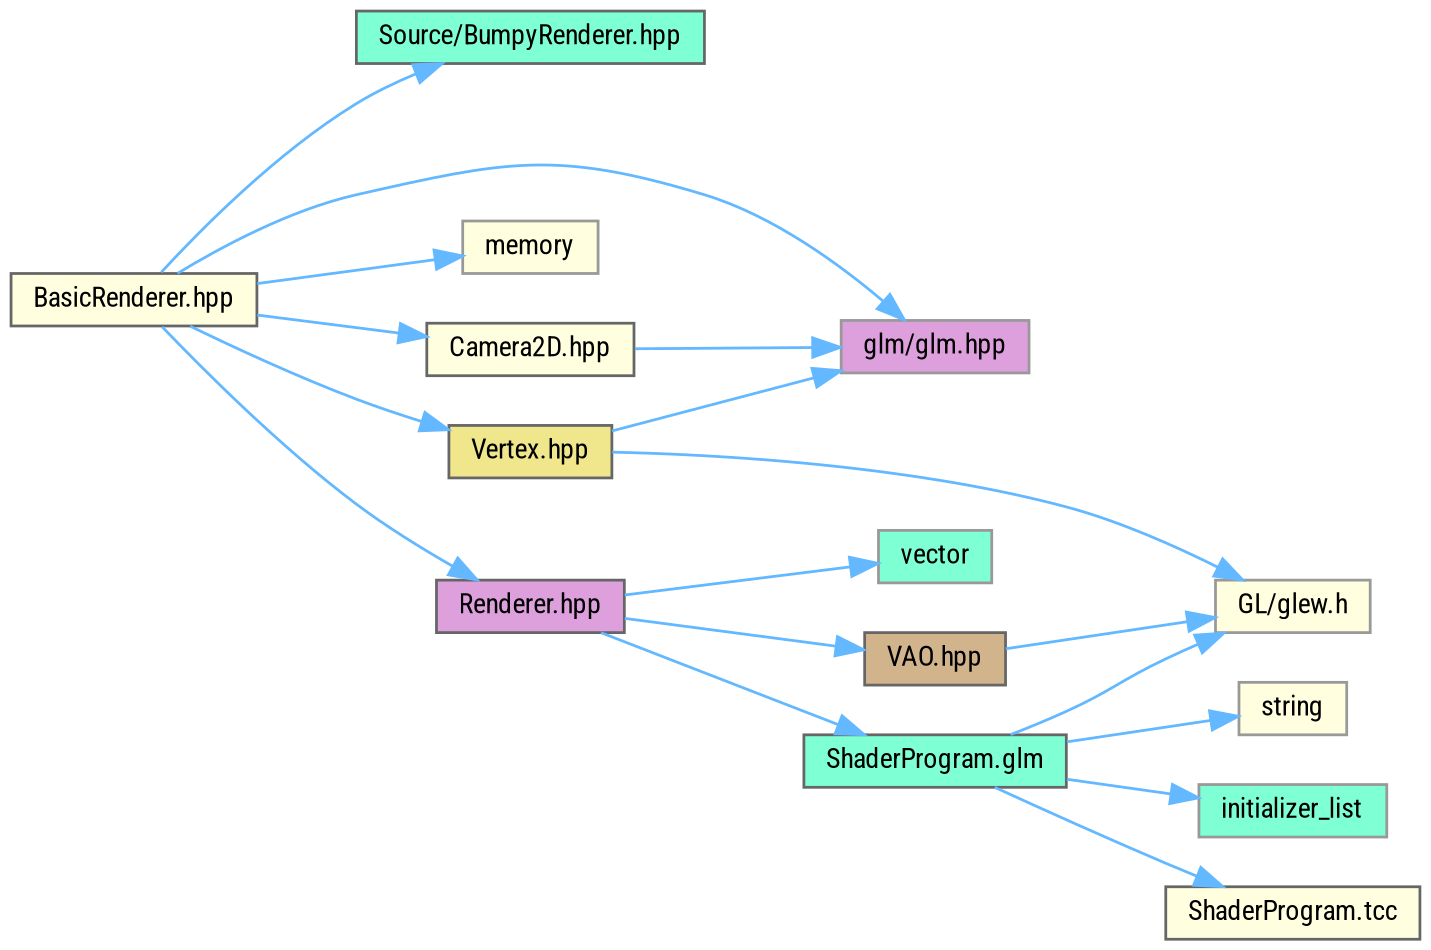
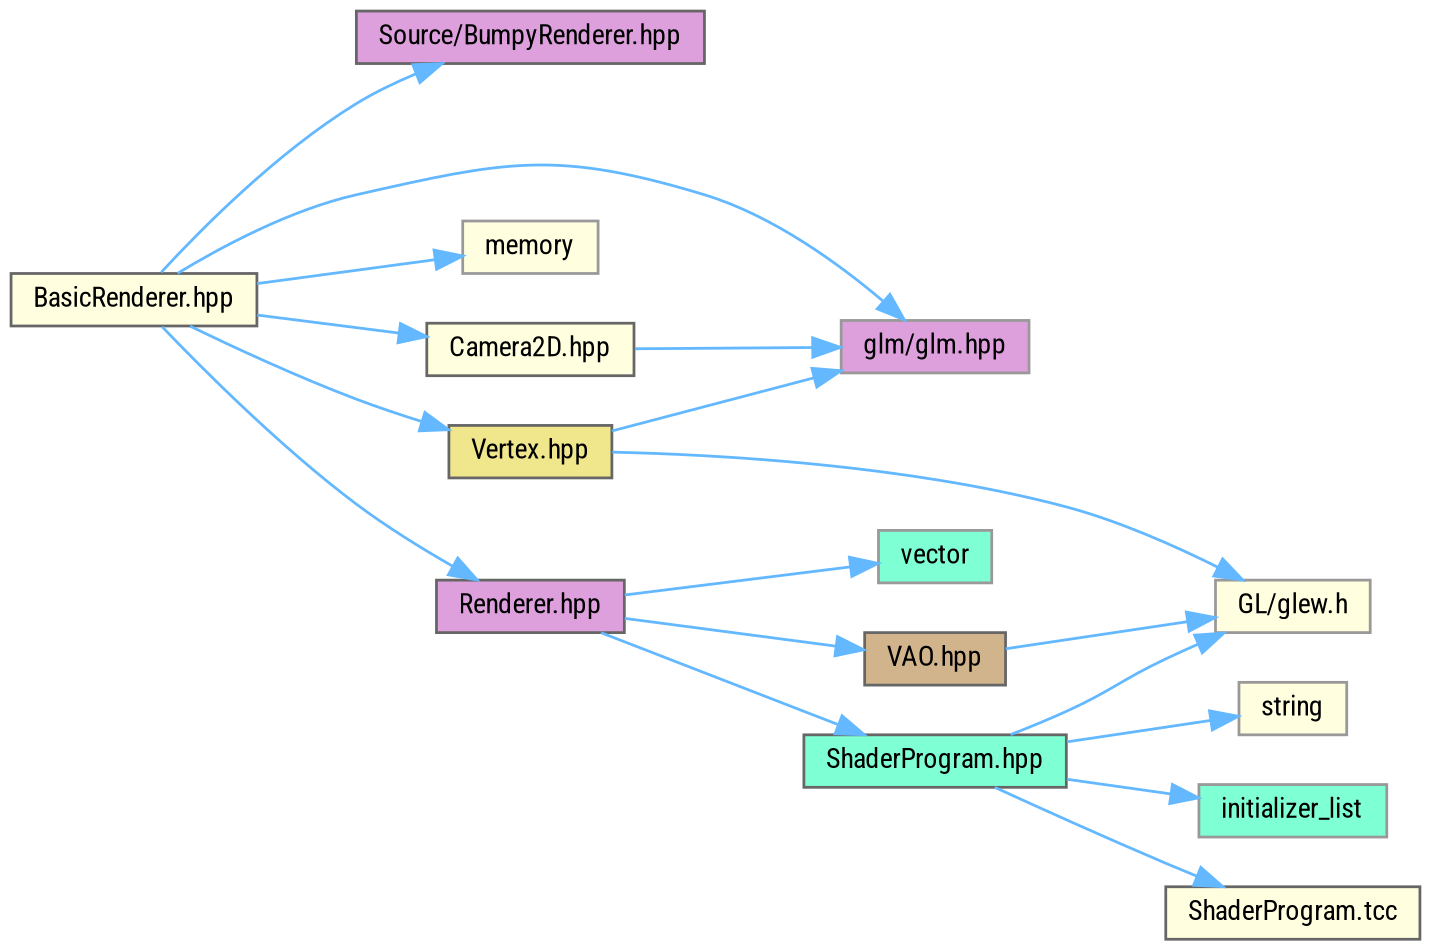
(530, 37) -> (530, 37)
(935, 761) -> (935, 761)
